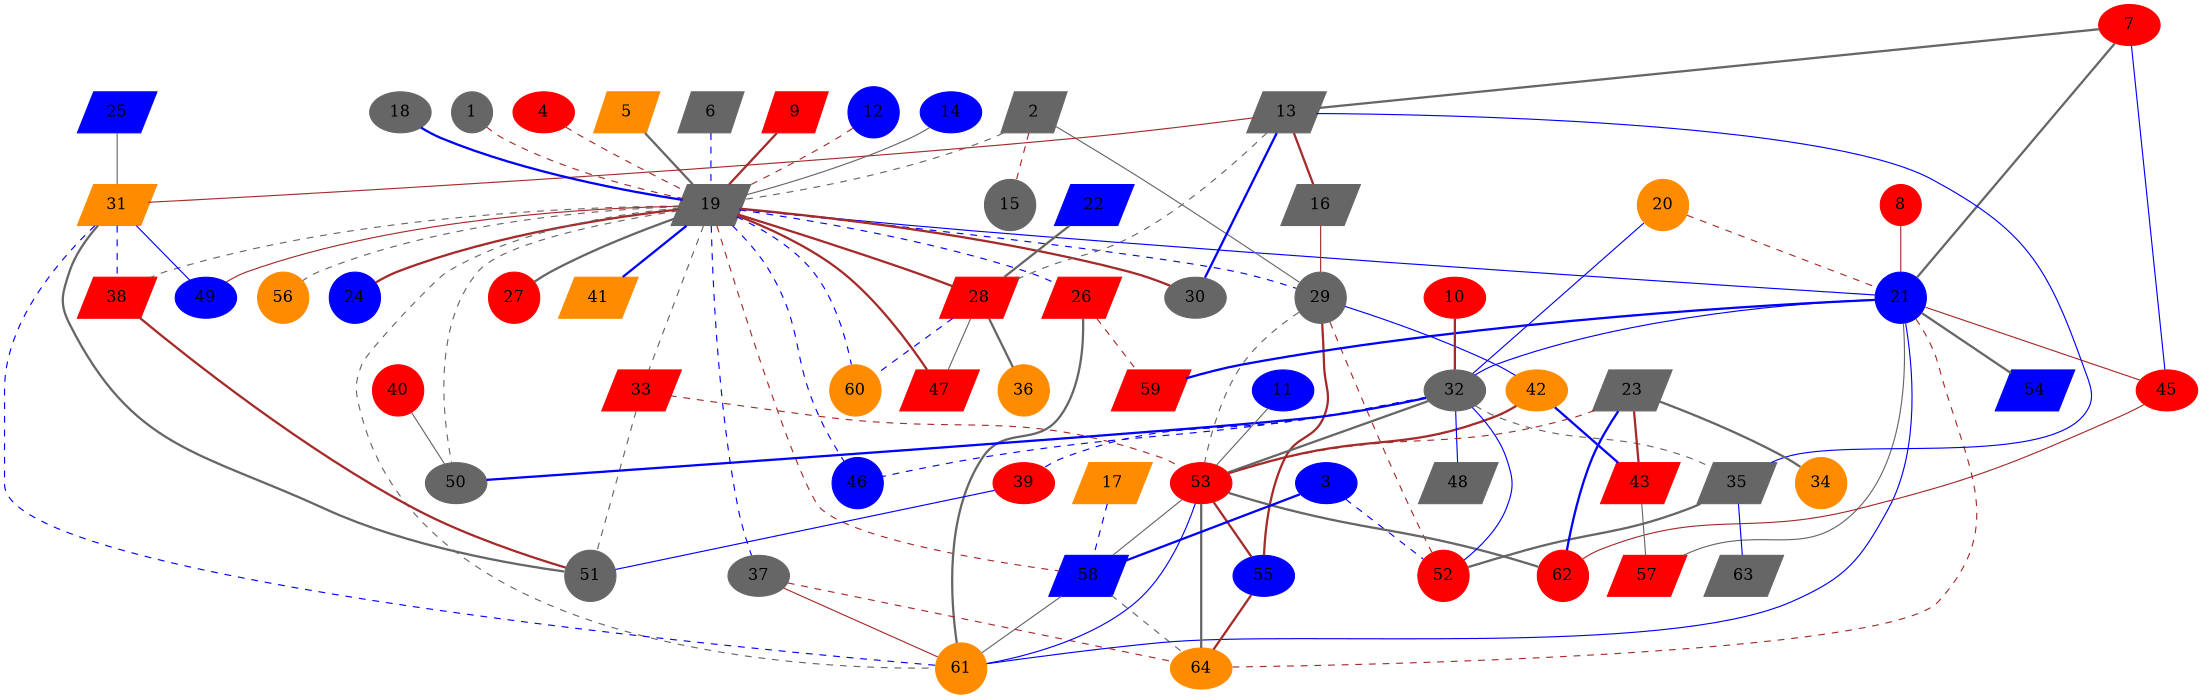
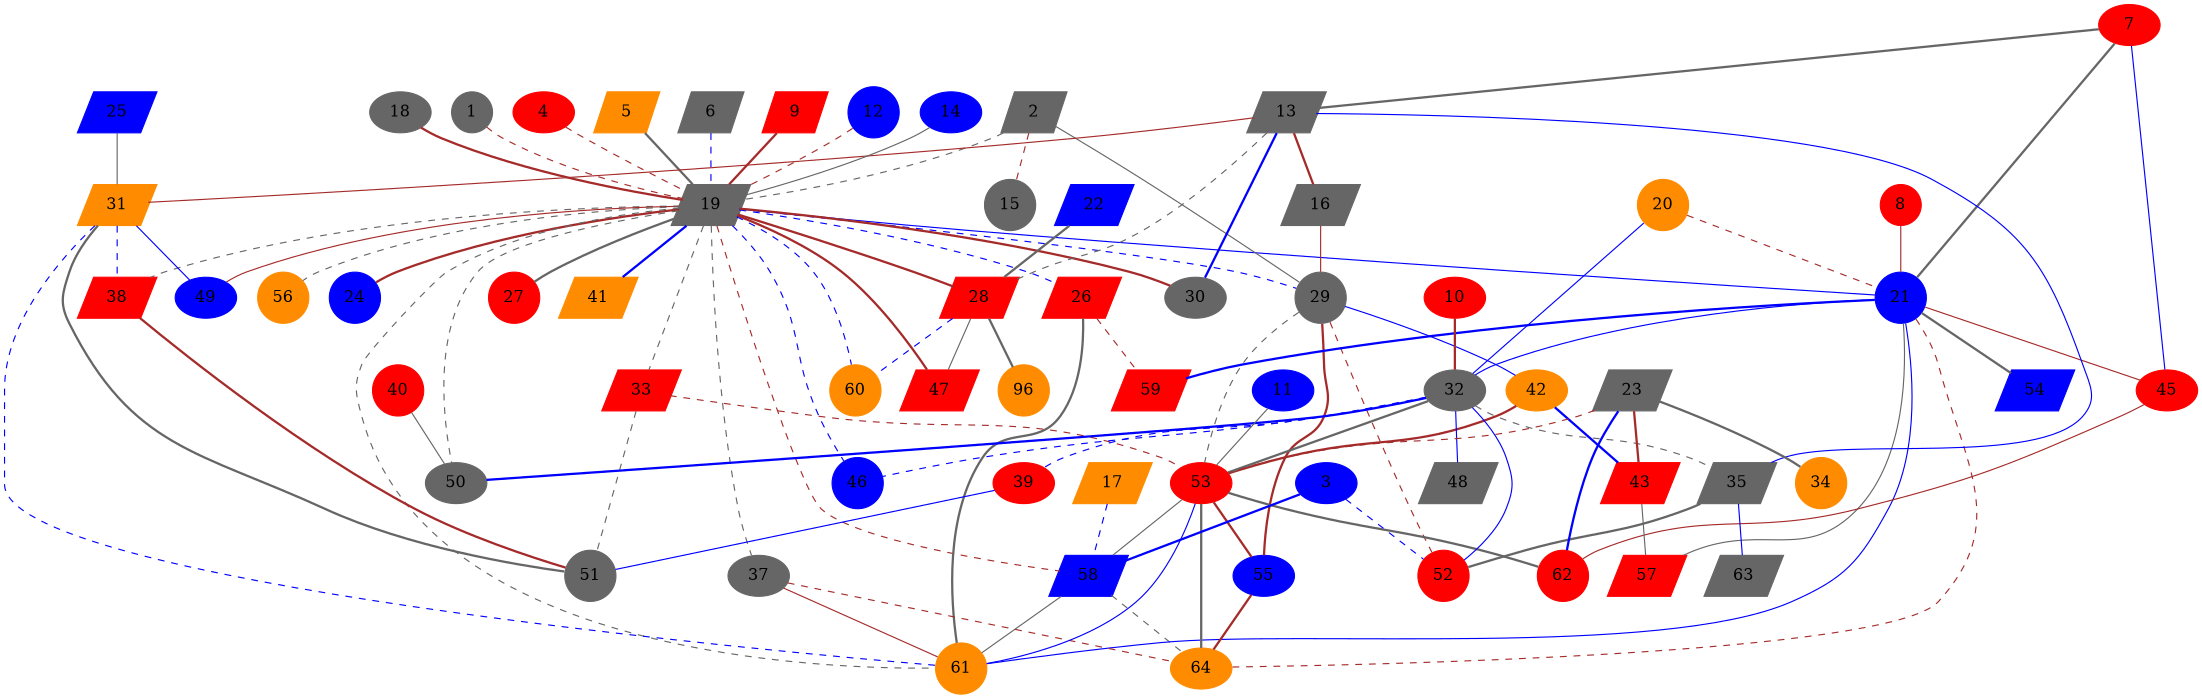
(542, 171) -> (542, 171)
(1024, 390) -> (1024, 390)
(721, 392) -> (721, 392)
